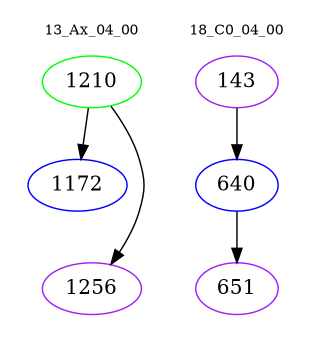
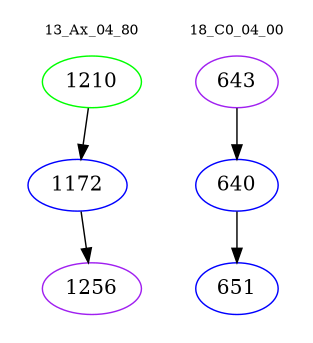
(92, 31) -> (92, 31)
(237, 82) -> (237, 82)
(143, 178) -> (84, 230)
(237, 289) -> (237, 289)
